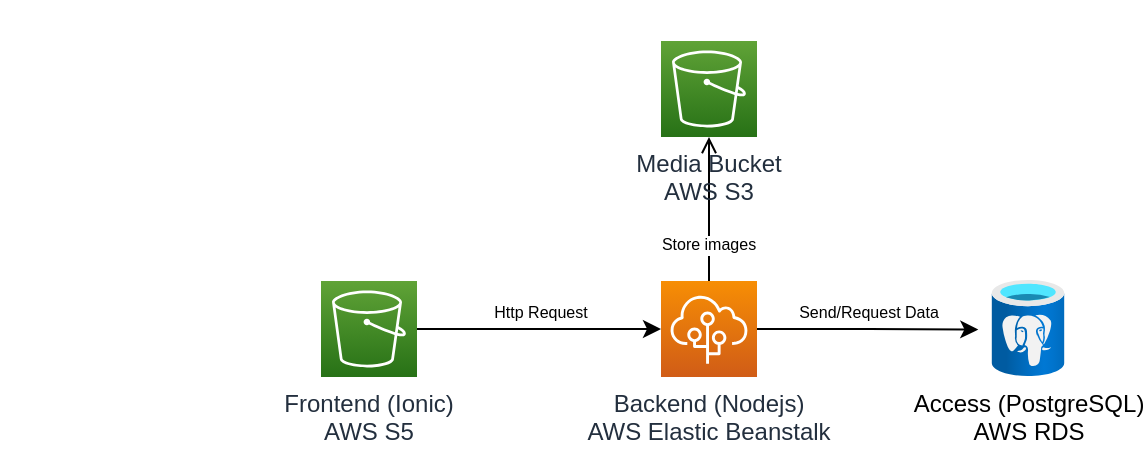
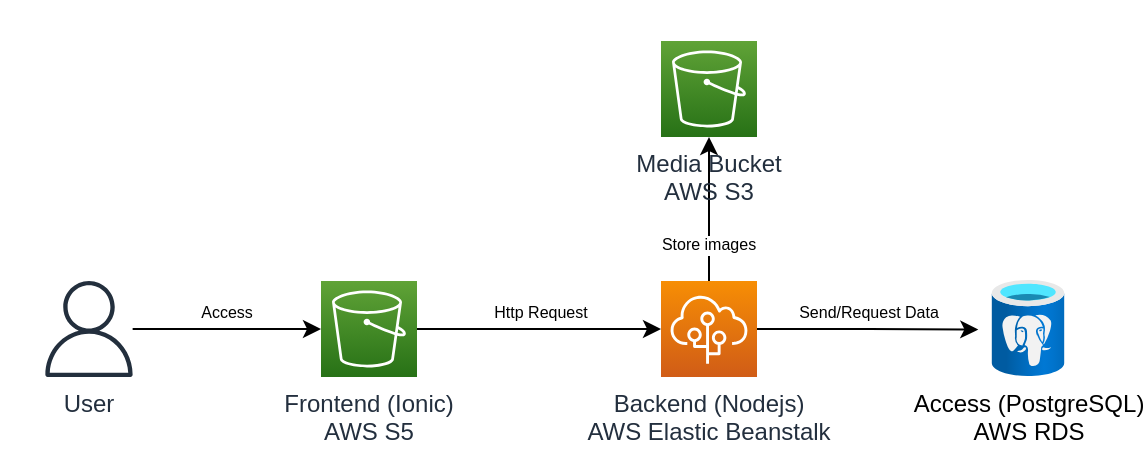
(709, 149) -> (709, 152)
none -> (89, 329)
none -> (220, 329)
